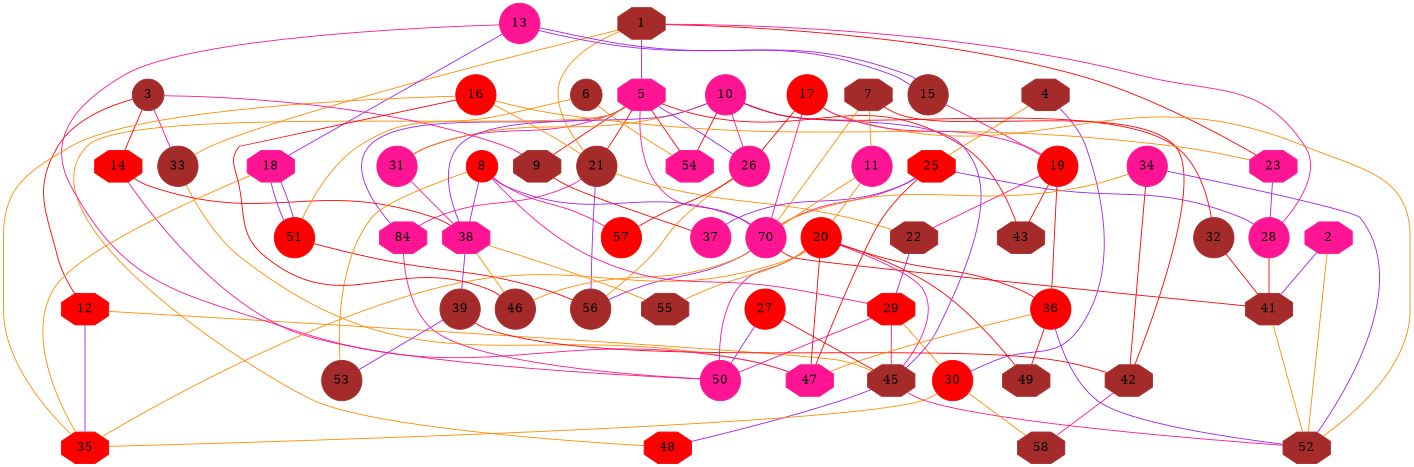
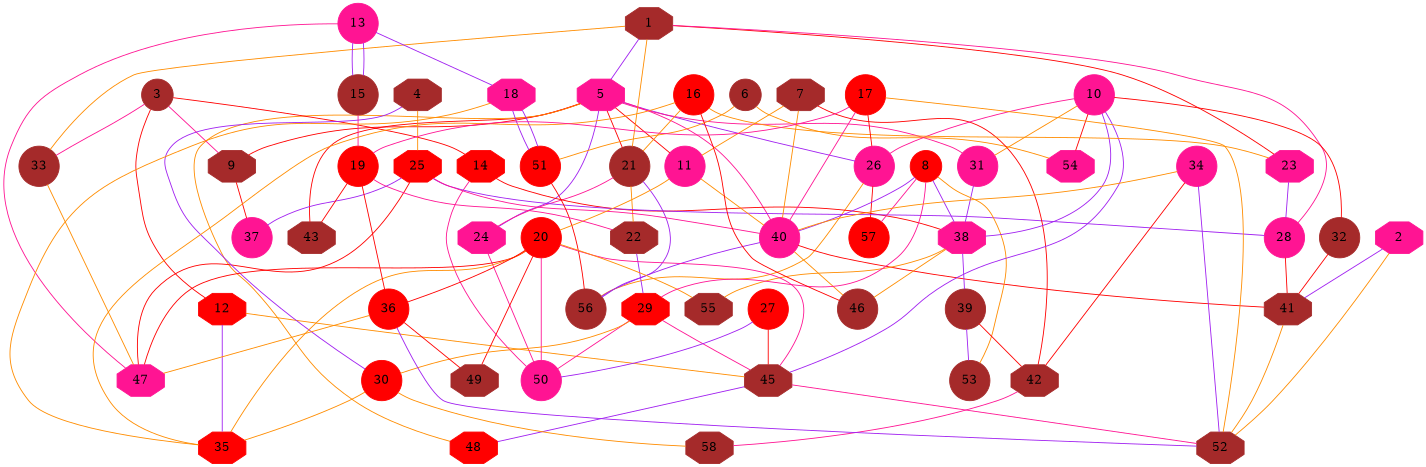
(666, 132) -> (643, 130)
(432, 202) -> (969, 206)
(403, 238) -> (482, 238)
(766, 238) -> (780, 238)
